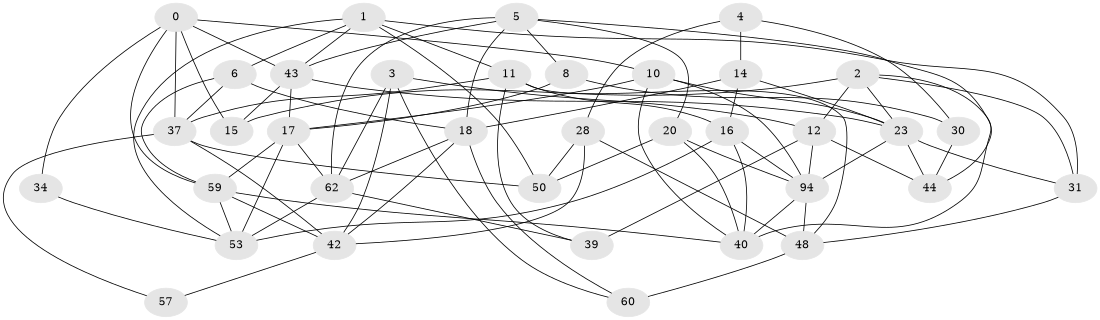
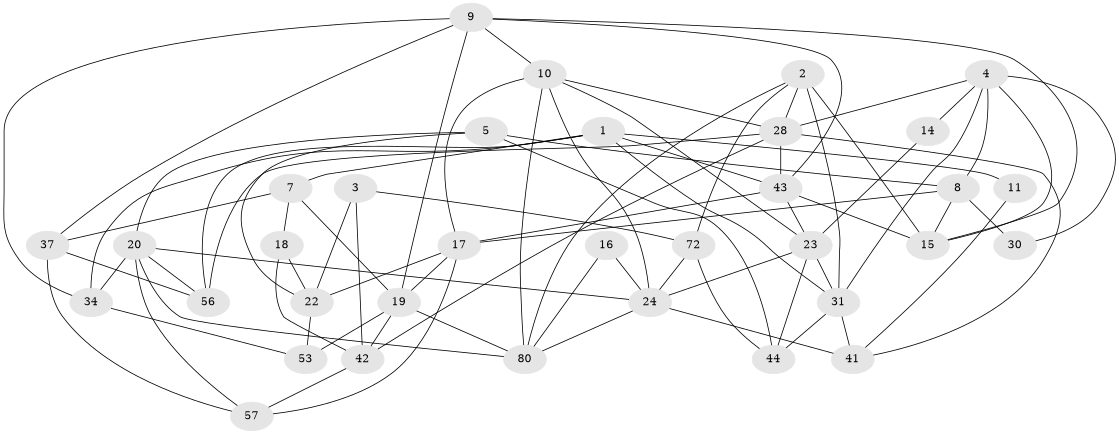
(176, 17) -> (471, 17)
(425, 35) -> (781, 160)
(477, 69) -> none
(235, 74) -> (291, 188)
(162, 85) -> (223, 170)
(331, 97) -> none
(878, 101) -> (792, 103)
(618, 103) -> none
none -> (663, 103)
(734, 103) -> none
(586, 108) -> none
(814, 131) -> (694, 245)
none -> (985, 134)
(944, 160) -> (806, 331)
none -> (929, 175)
(266, 182) -> (394, 371)
(258, 185) -> none
(215, 188) -> (399, 302)
(332, 188) -> (312, 302)
(540, 188) -> (208, 302)
(807, 188) -> (650, 302)
none -> (1047, 194)
(514, 214) -> none
none -> (943, 217)
(592, 245) -> none
(742, 245) -> (525, 359)
(803, 245) -> (853, 359)
none -> (113, 274)
(628, 302) -> none
none -> (170, 343)
